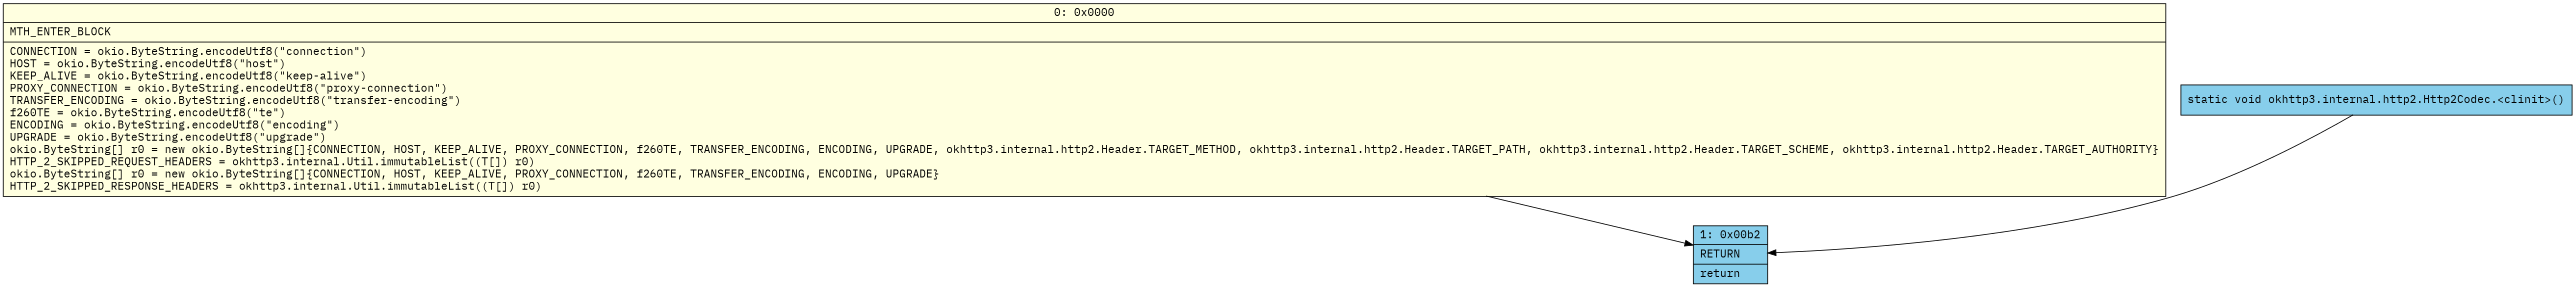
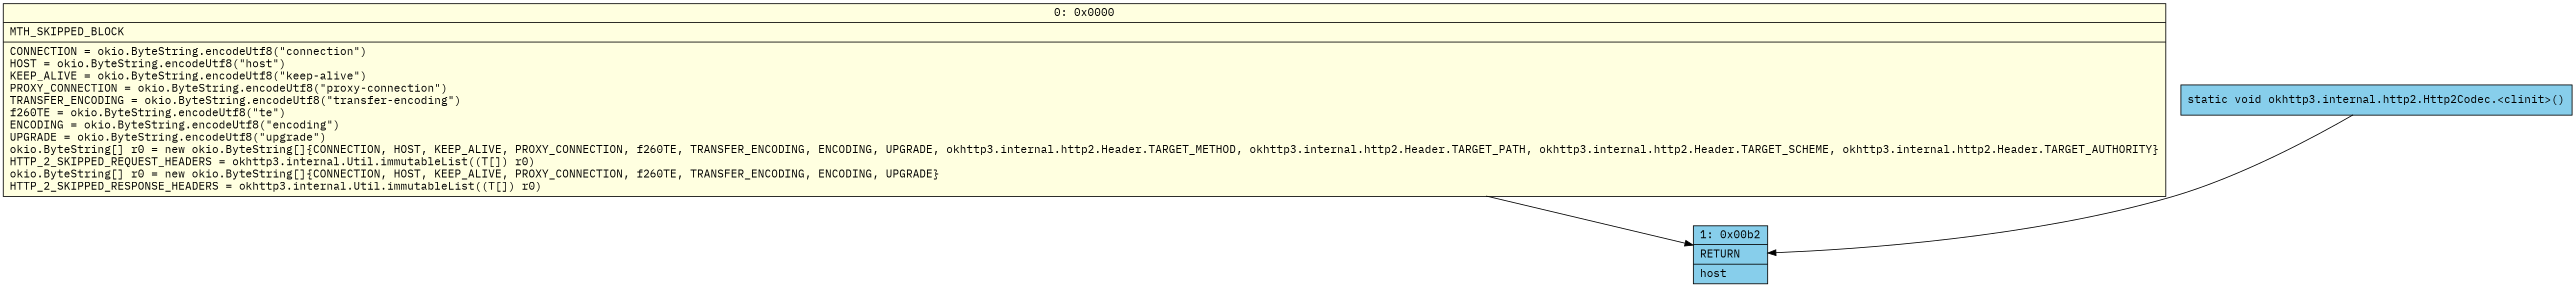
(60, 32) -> (67, 32)
(1720, 274) -> (1714, 274)
